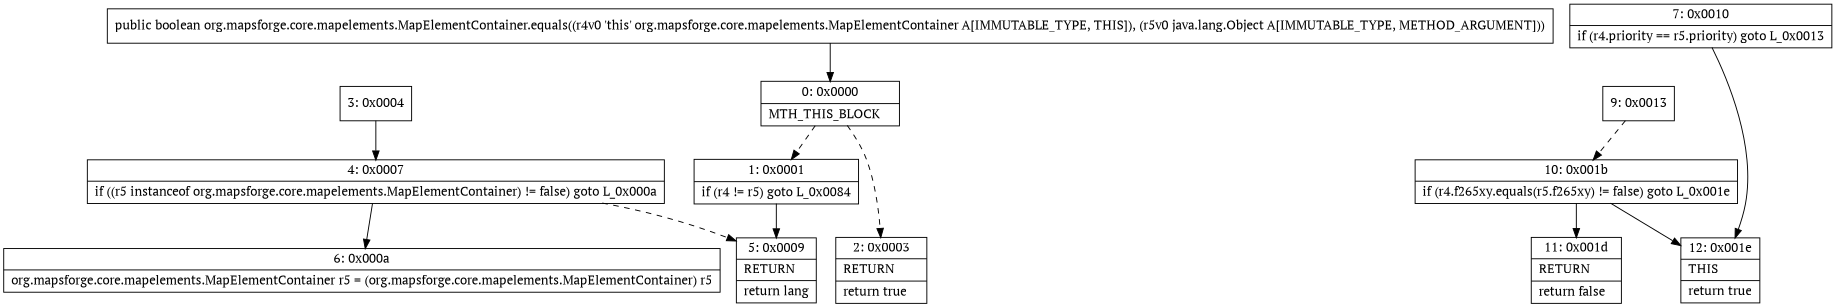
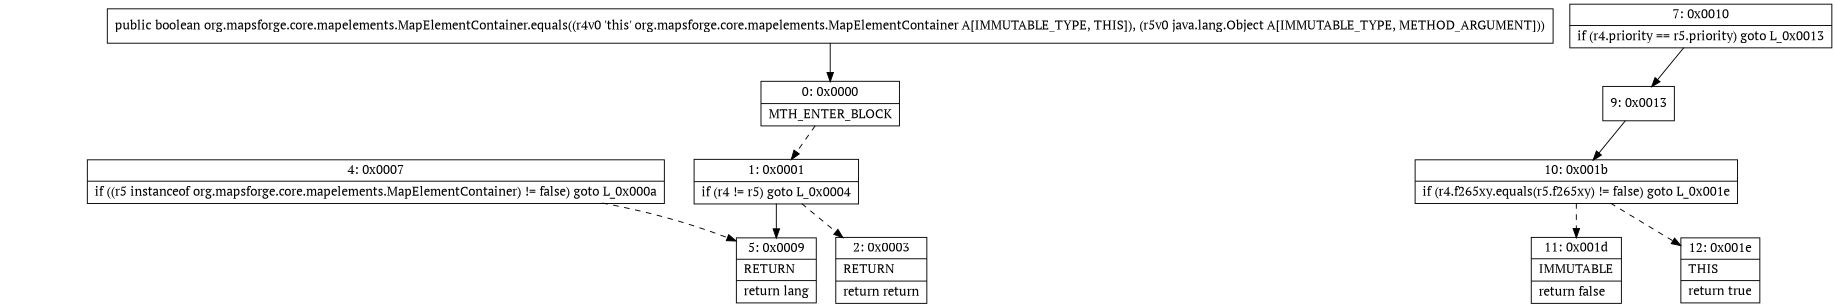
(376, 104) -> none
(825, 114) -> (830, 114)
(1743, 136) -> (1671, 64)
(1612, 137) -> (1612, 137)
(871, 174) -> (819, 218)
(776, 192) -> (776, 192)
(1576, 216) -> (1576, 216)
(1642, 222) -> (1642, 222)
(1565, 269) -> (1576, 269)
(362, 270) -> none
(875, 292) -> (881, 292)
